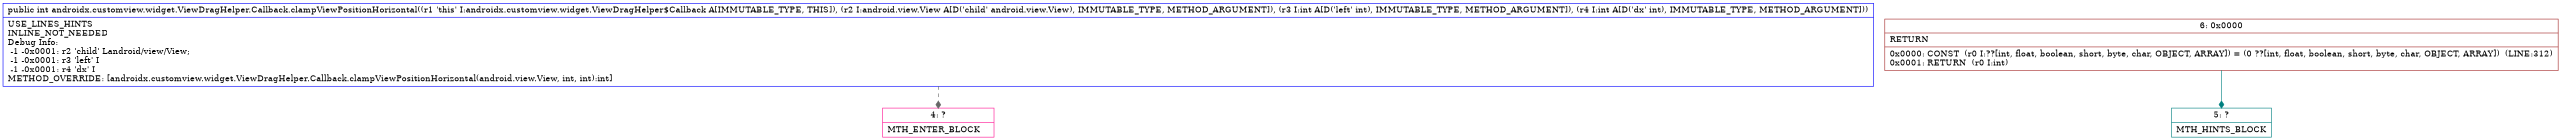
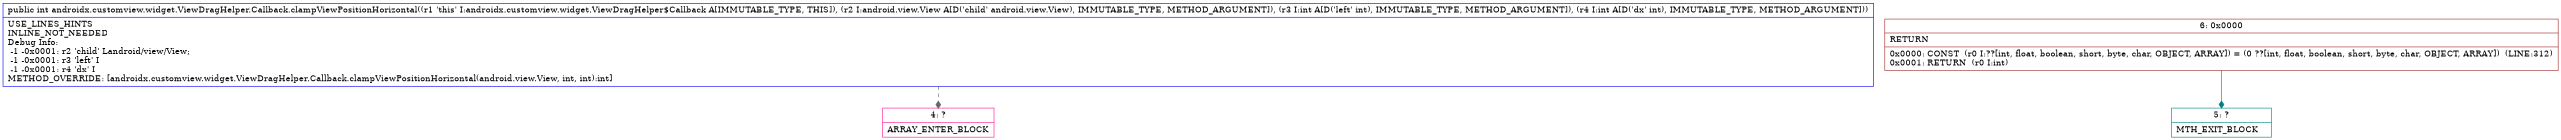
(934, 130) -> (938, 130)
(2221, 130) -> (2218, 130)
